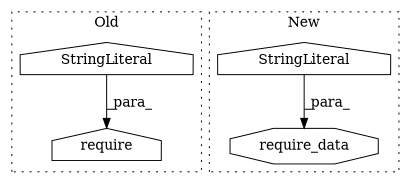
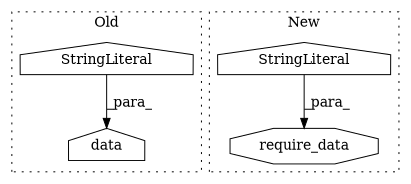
(107, 146) -> (107, 146)
